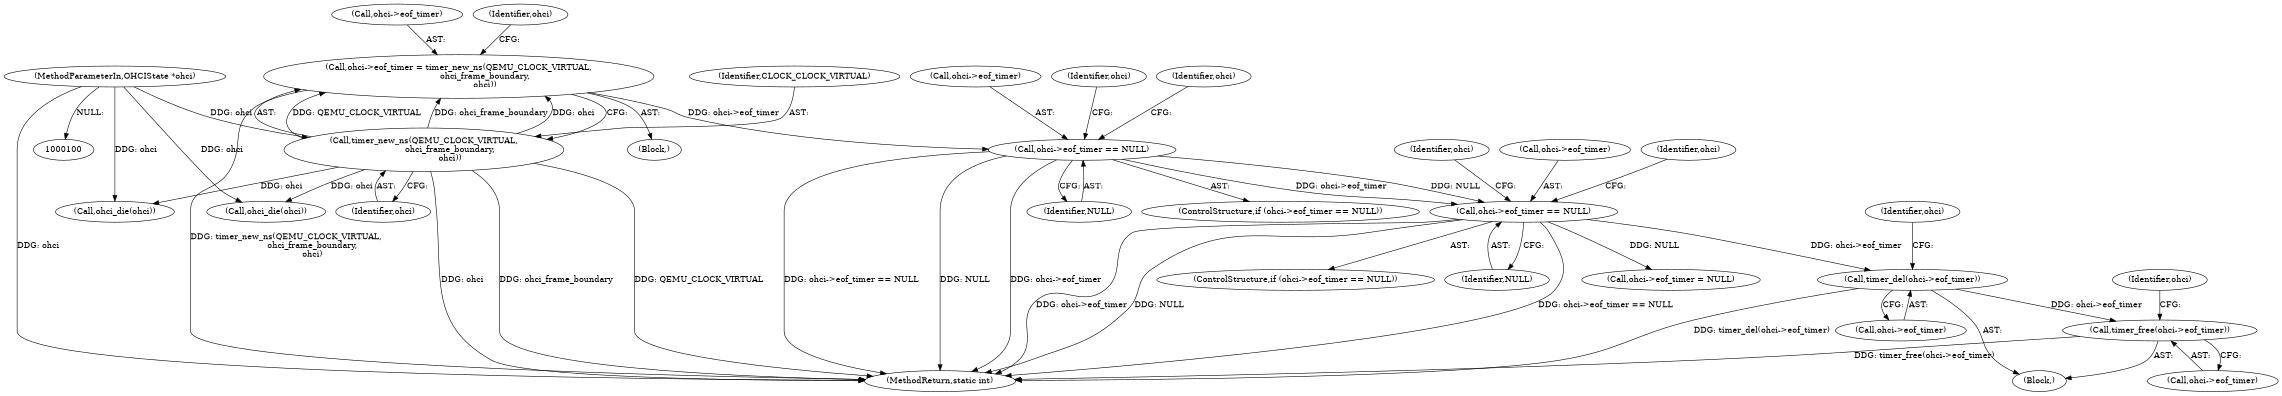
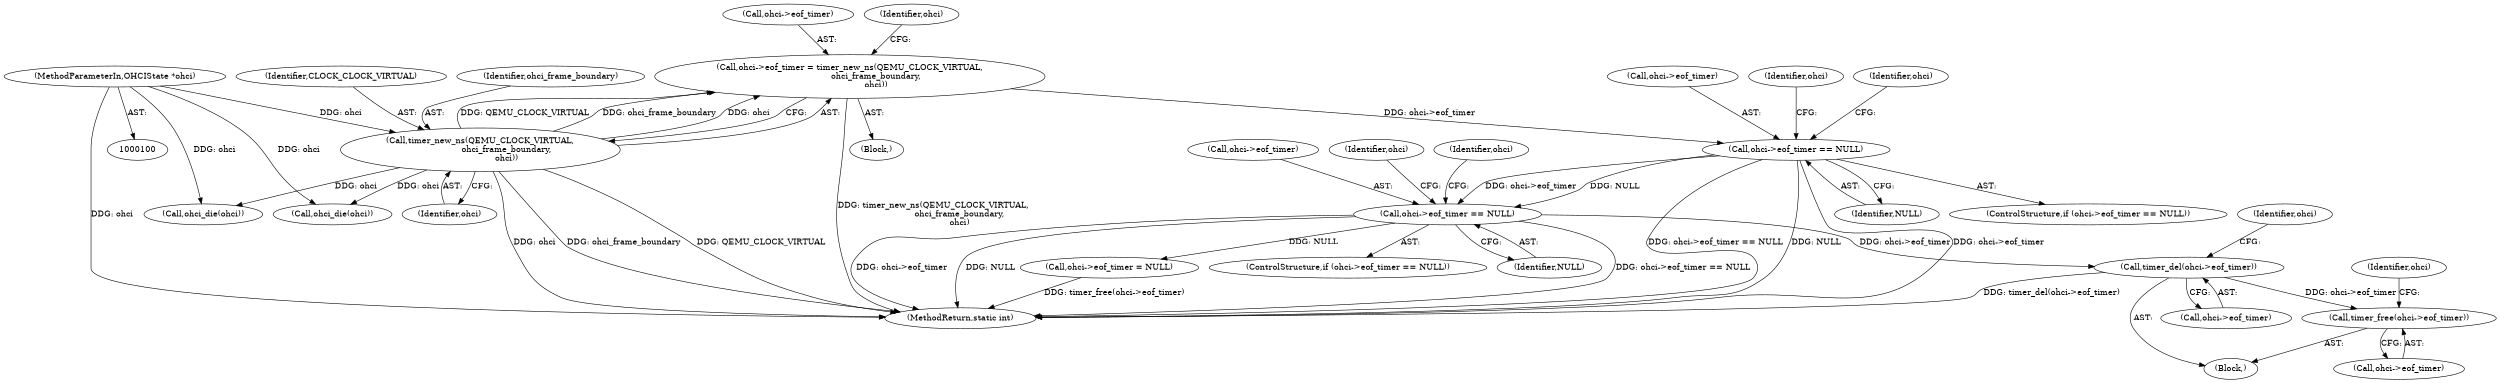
none -> (551, 77)
(92, 113) -> (139, 113)
(1551, 366) -> (1038, 292)
